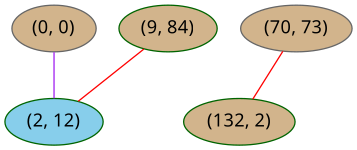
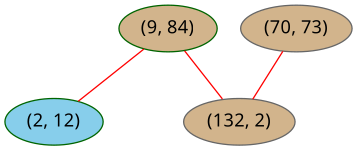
(54, 29) -> none
none -> (203, 75)
(239, 122) -> (239, 122)
